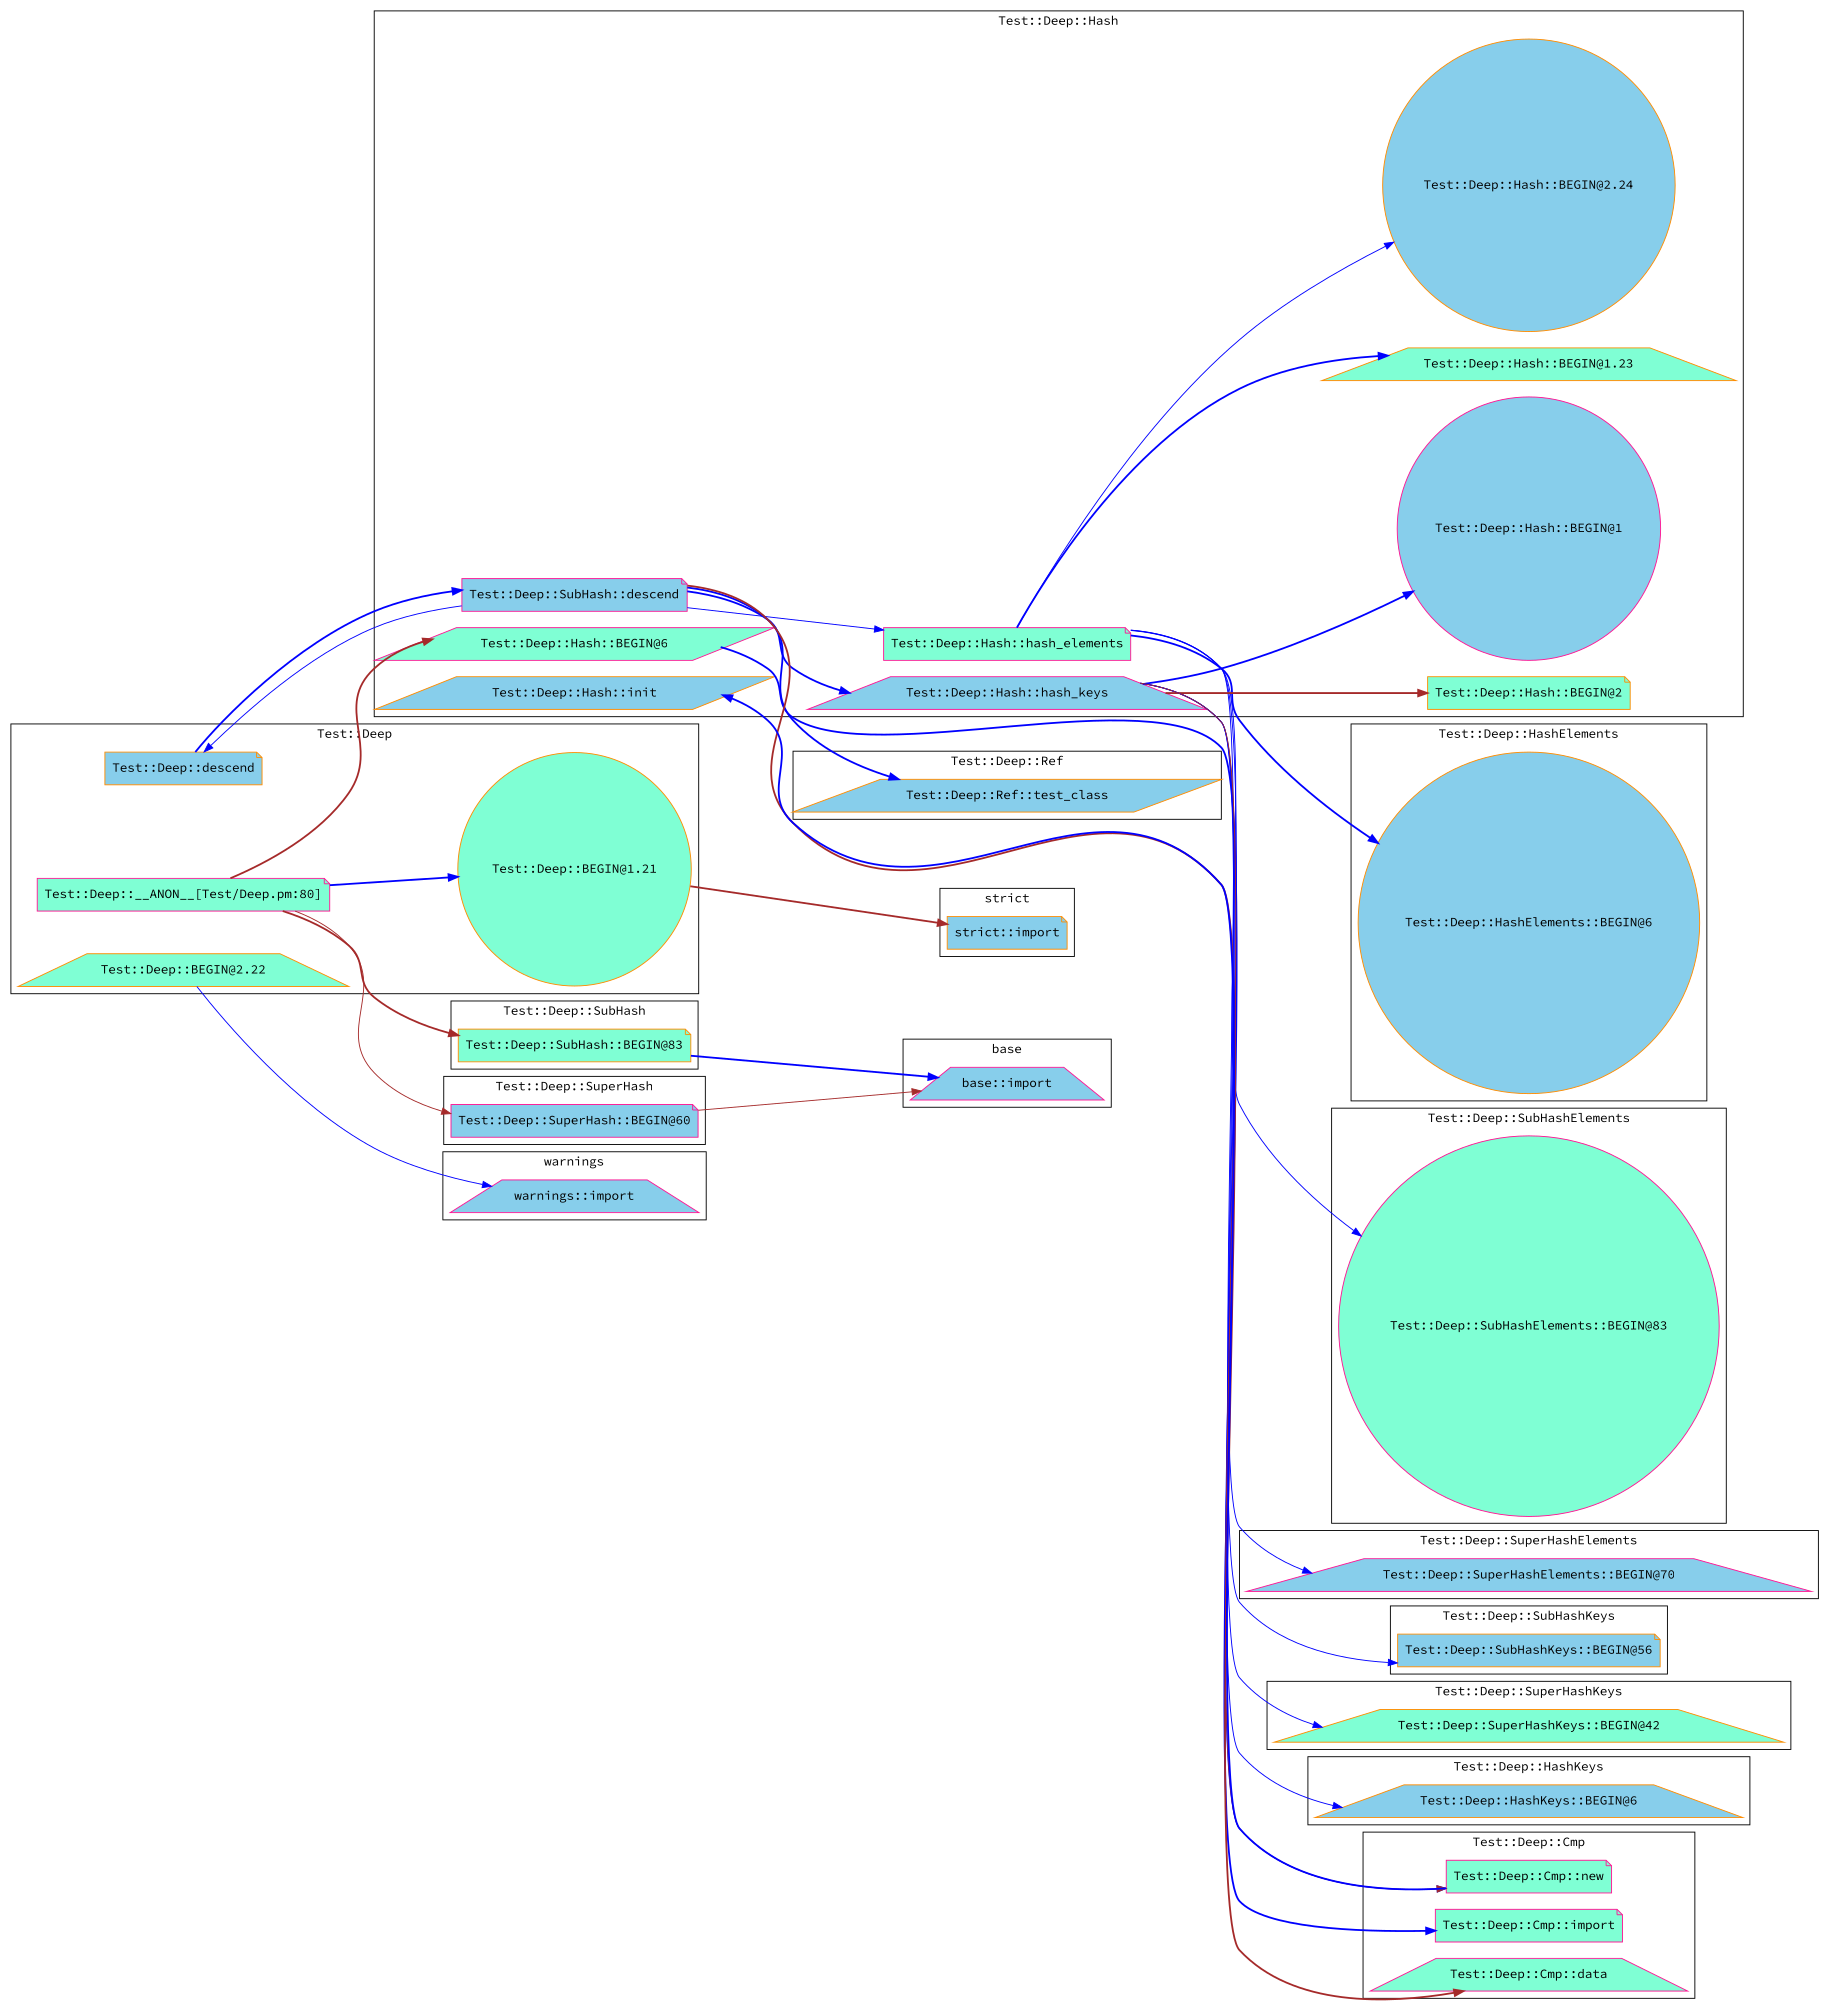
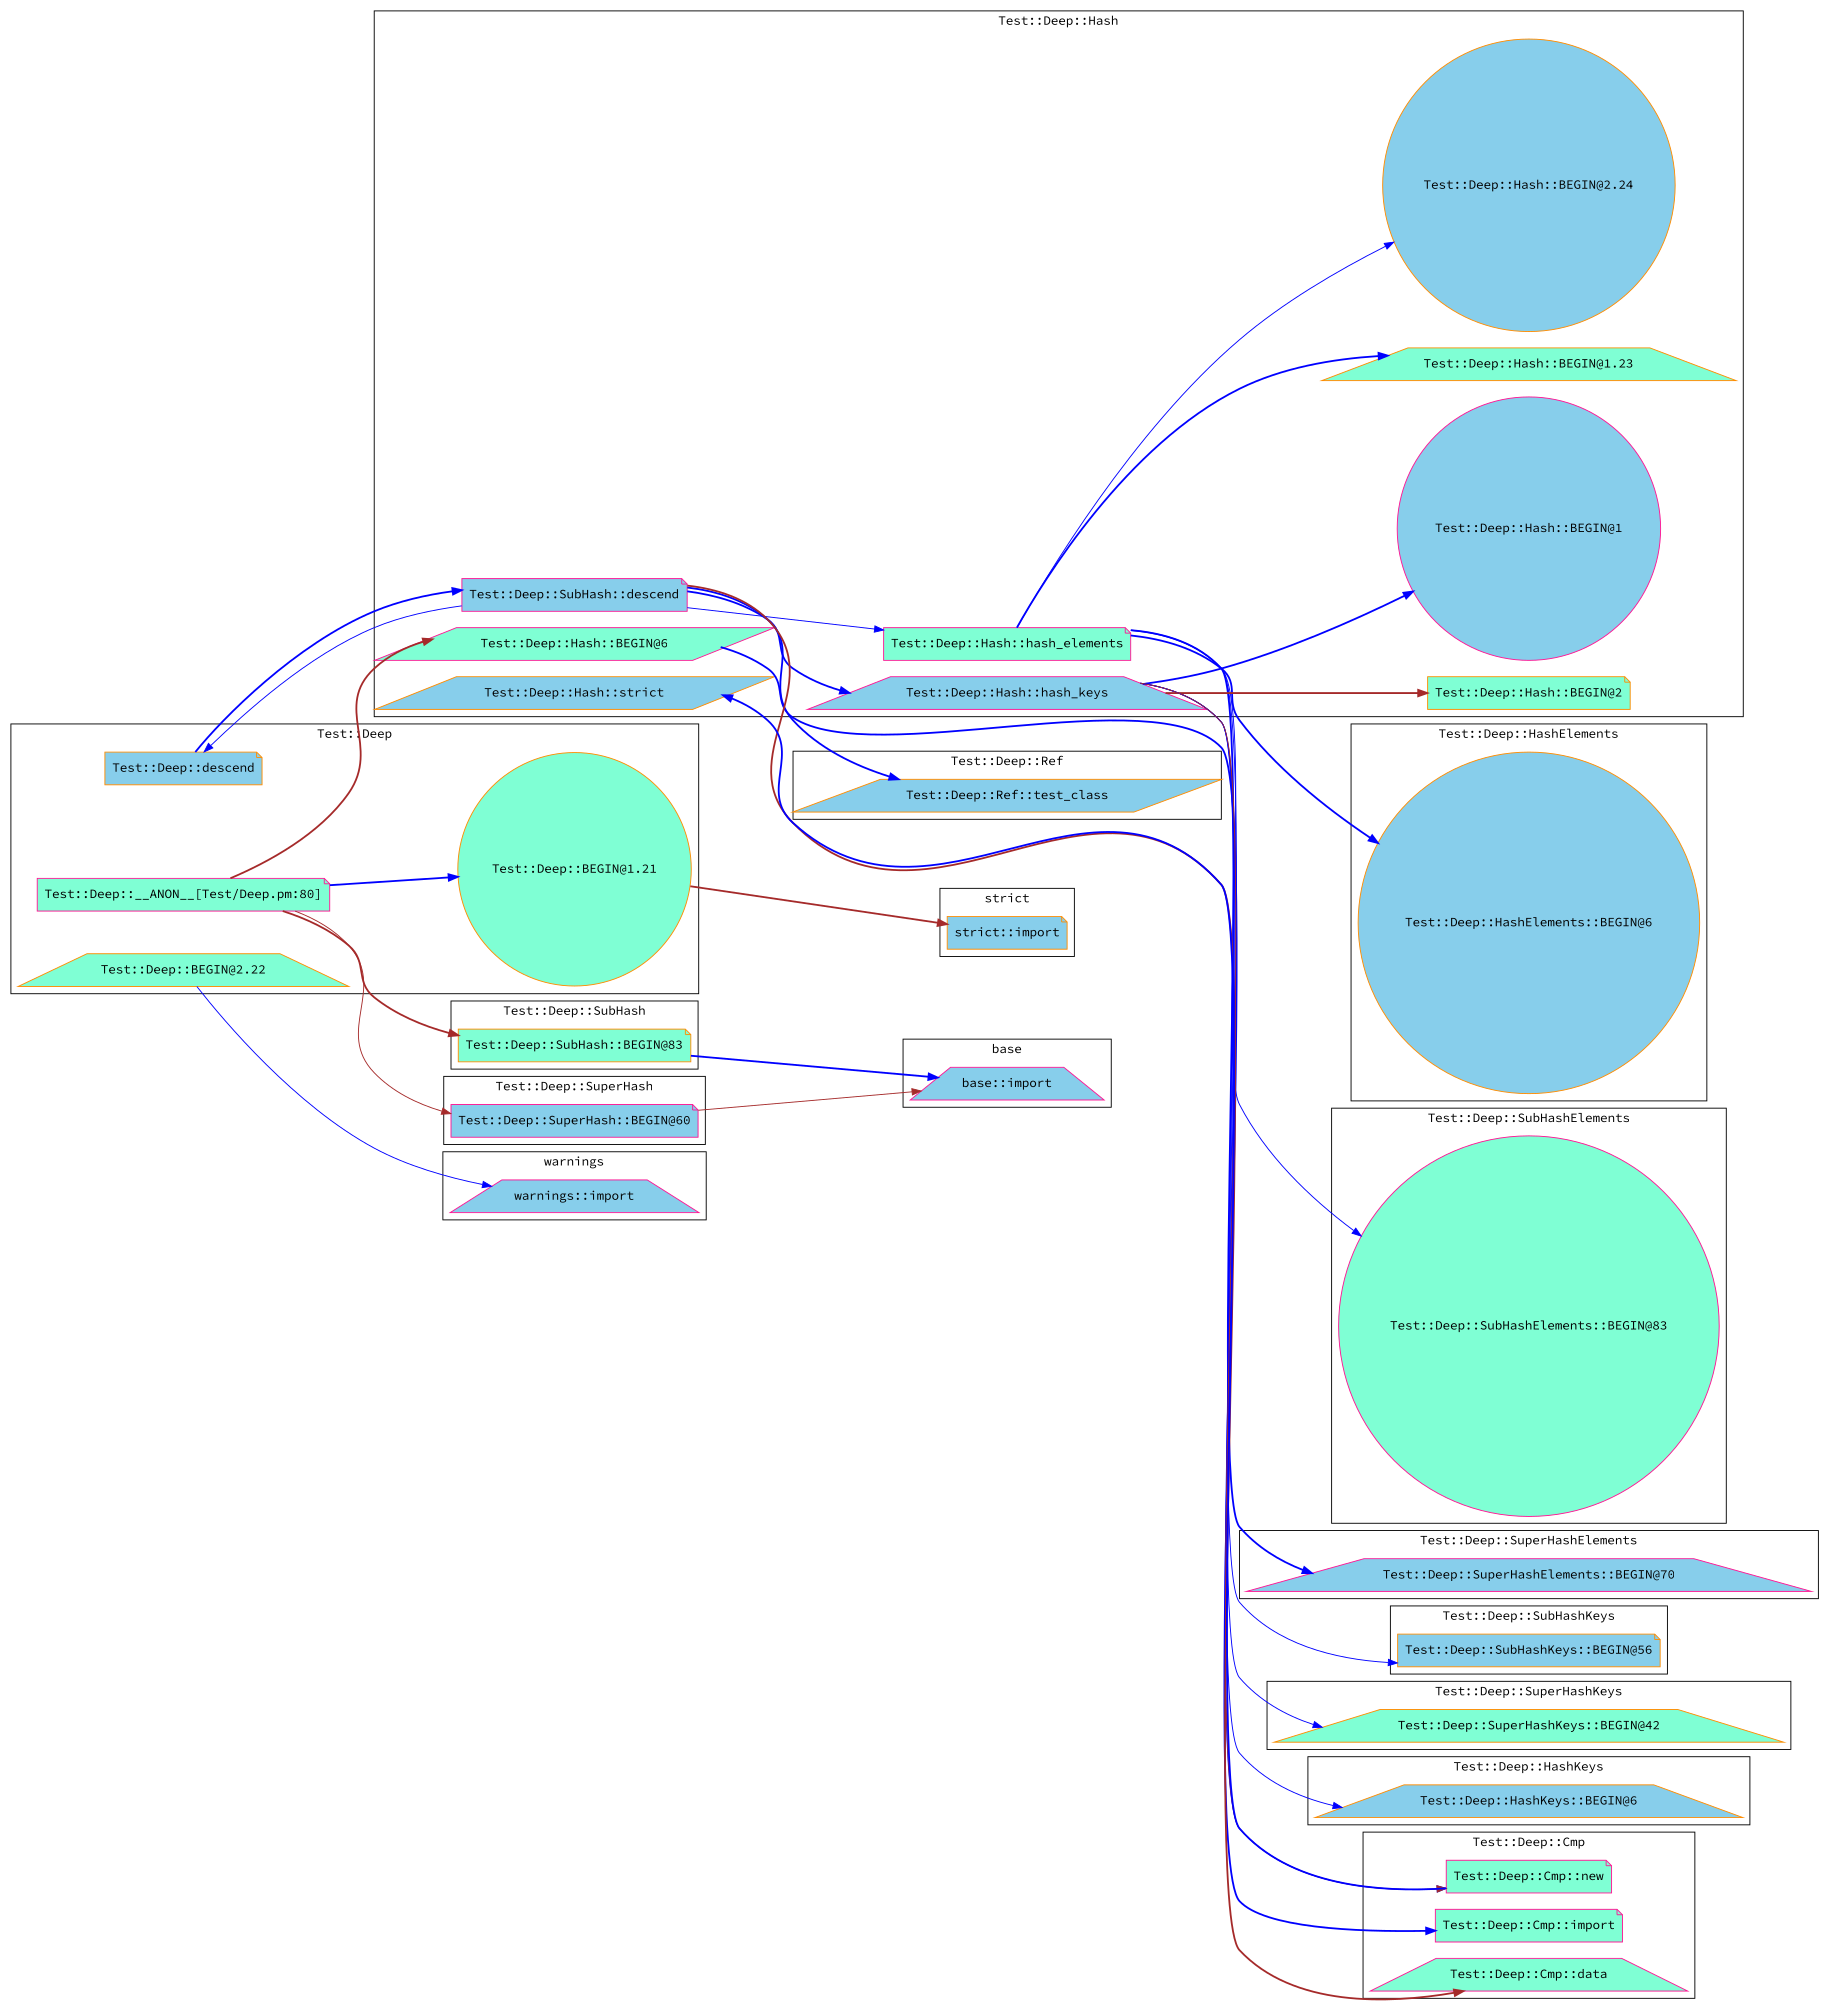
(575, 693) -> (575, 693)
(1231, 1086) -> (1231, 1086)
